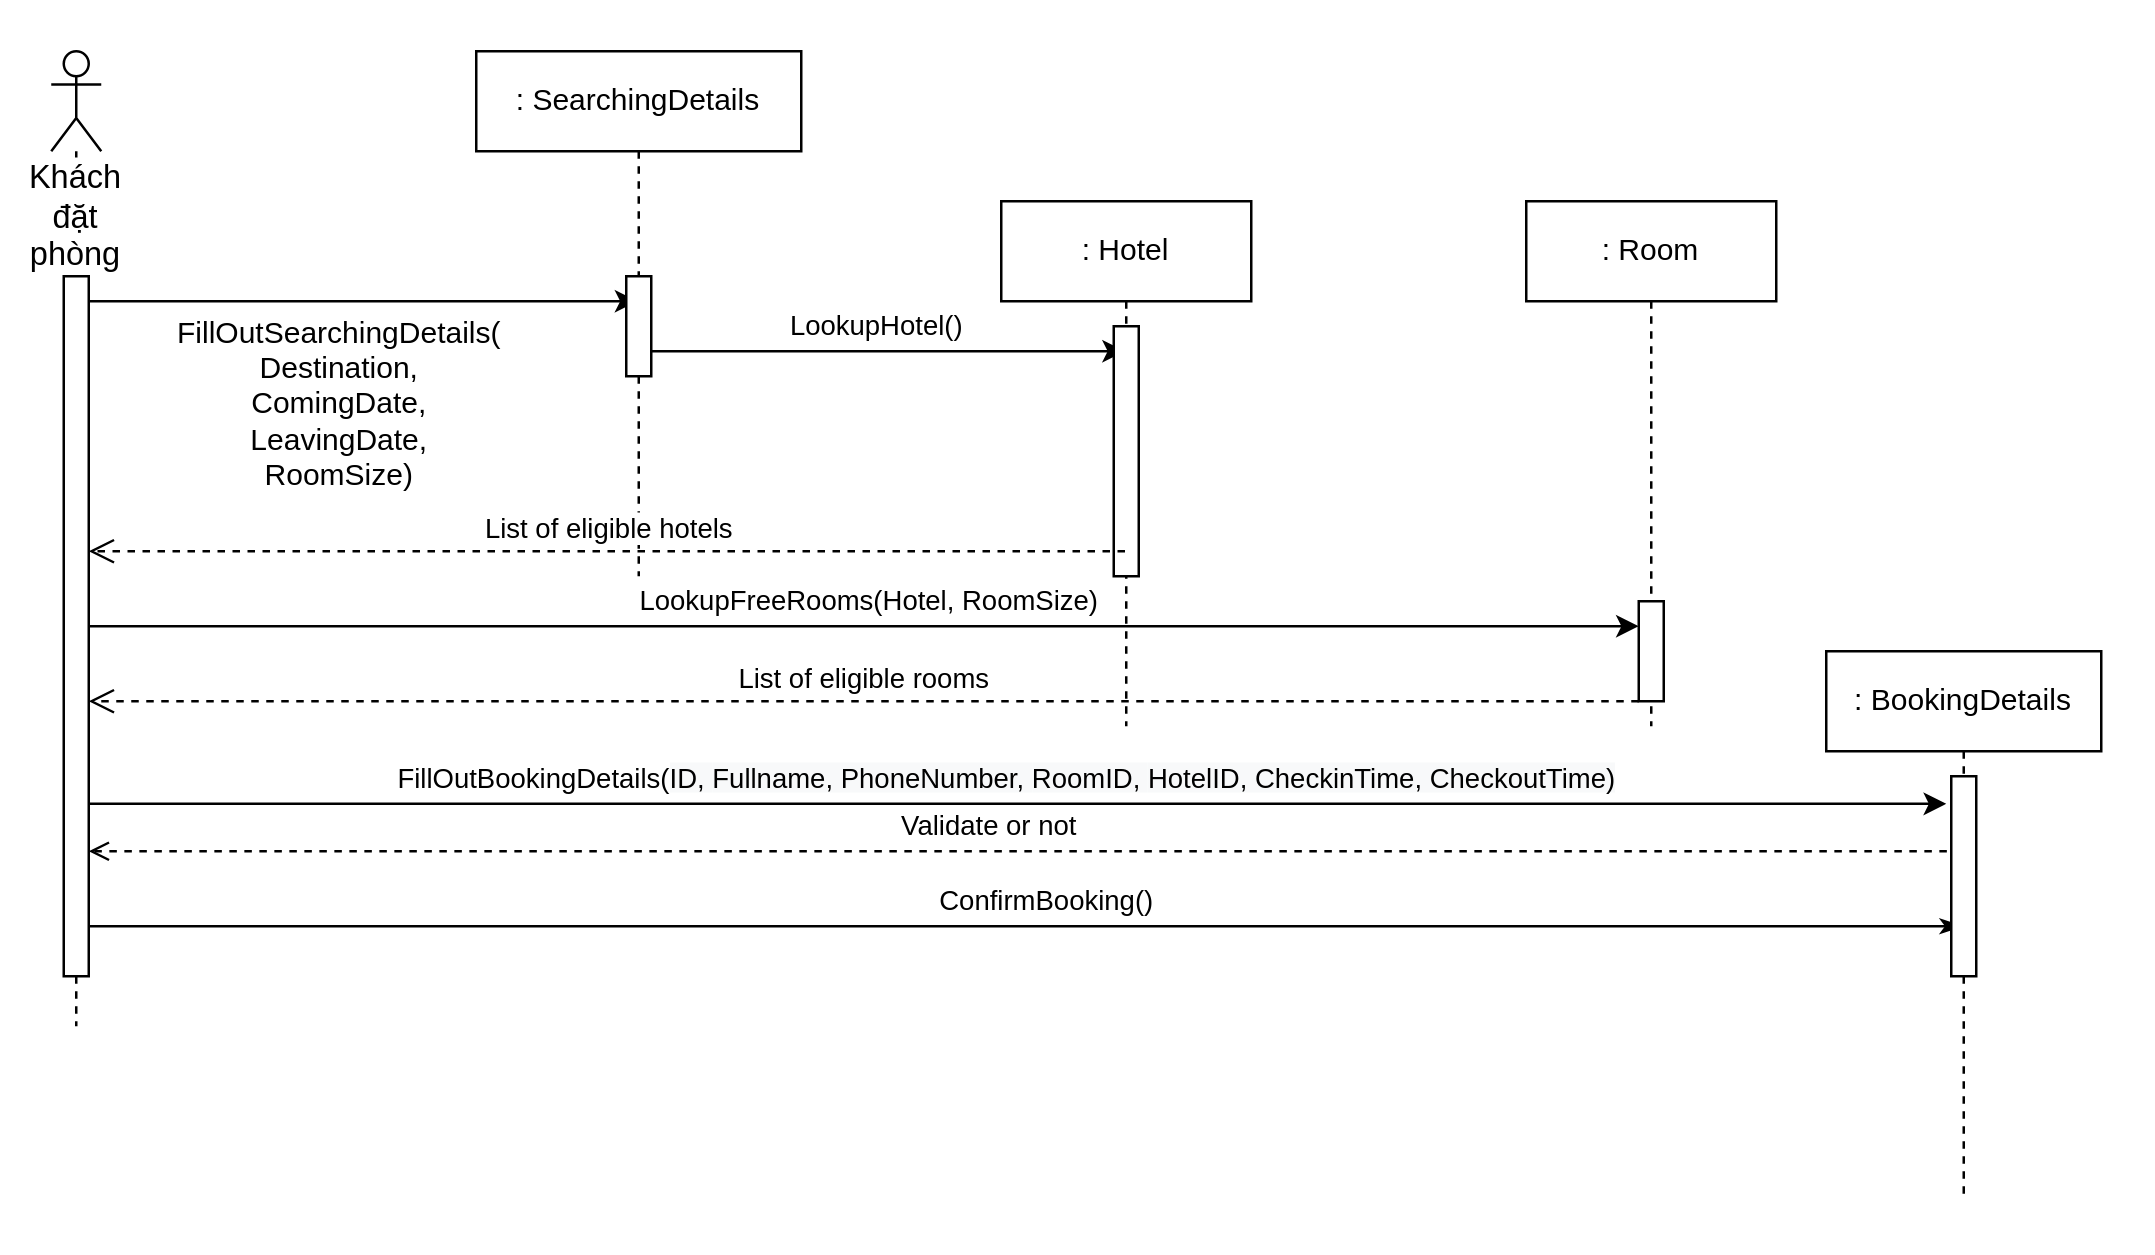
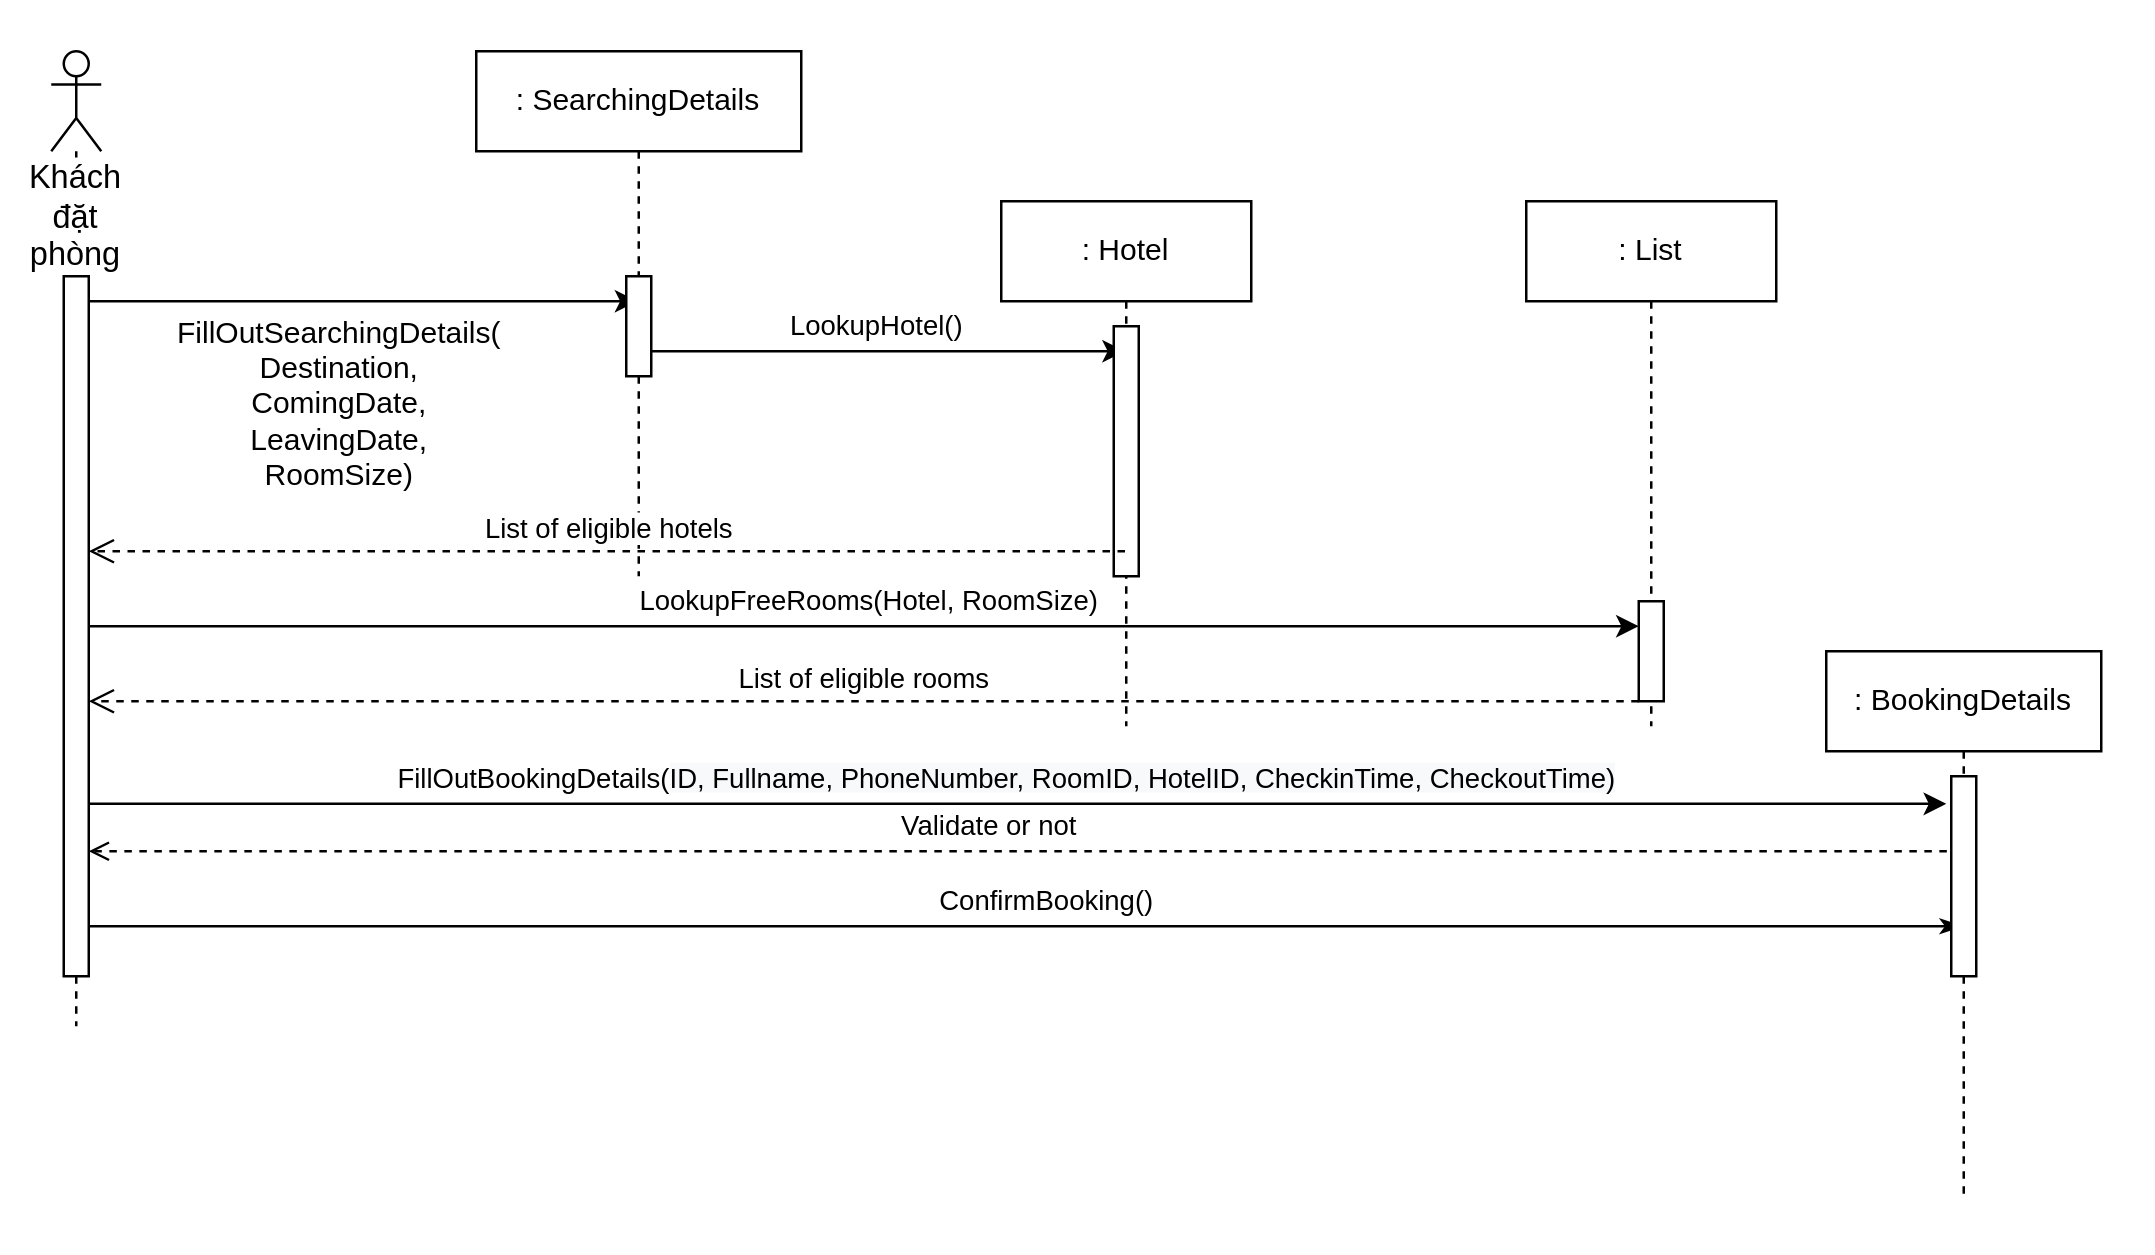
(1651, 251) -> (1651, 251)
